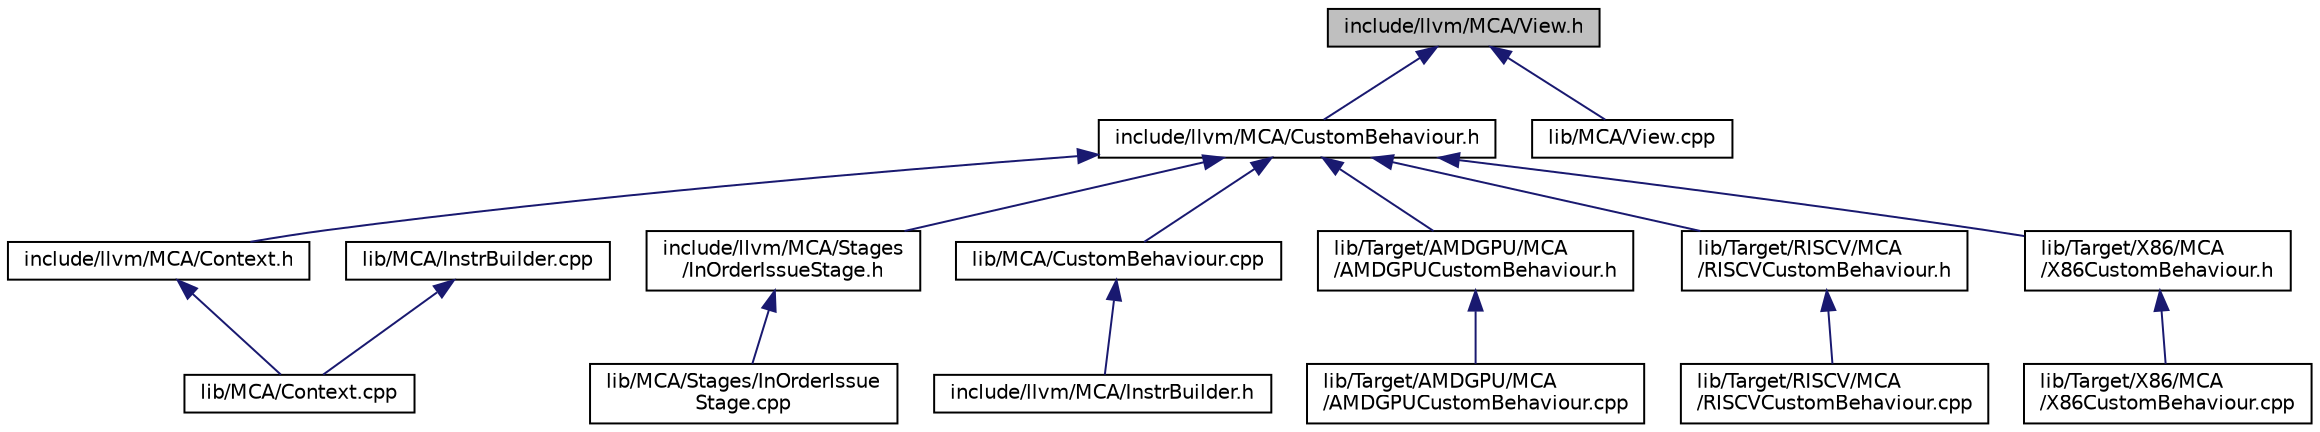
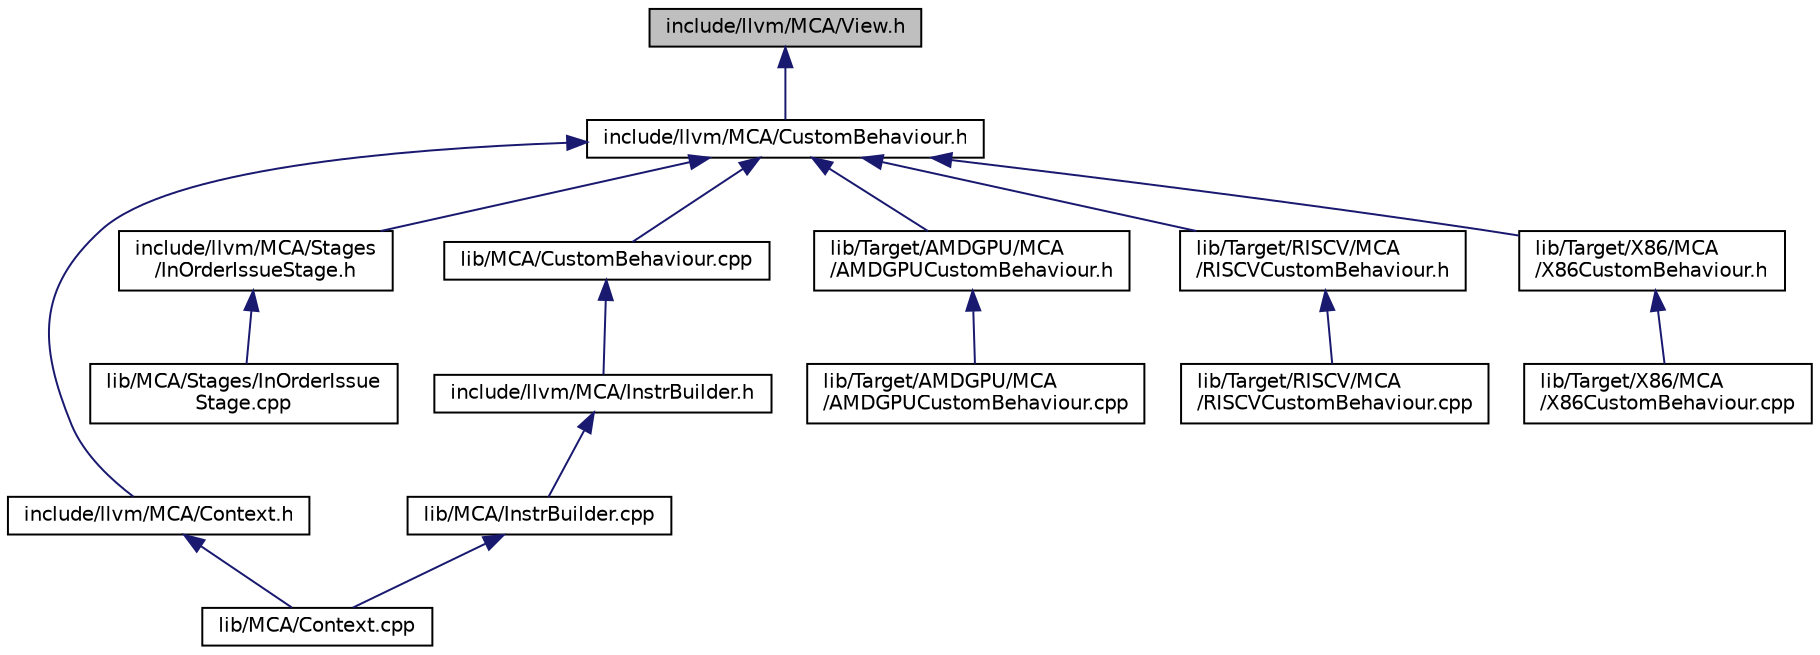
(1632, 139) -> none
none -> (566, 464)
